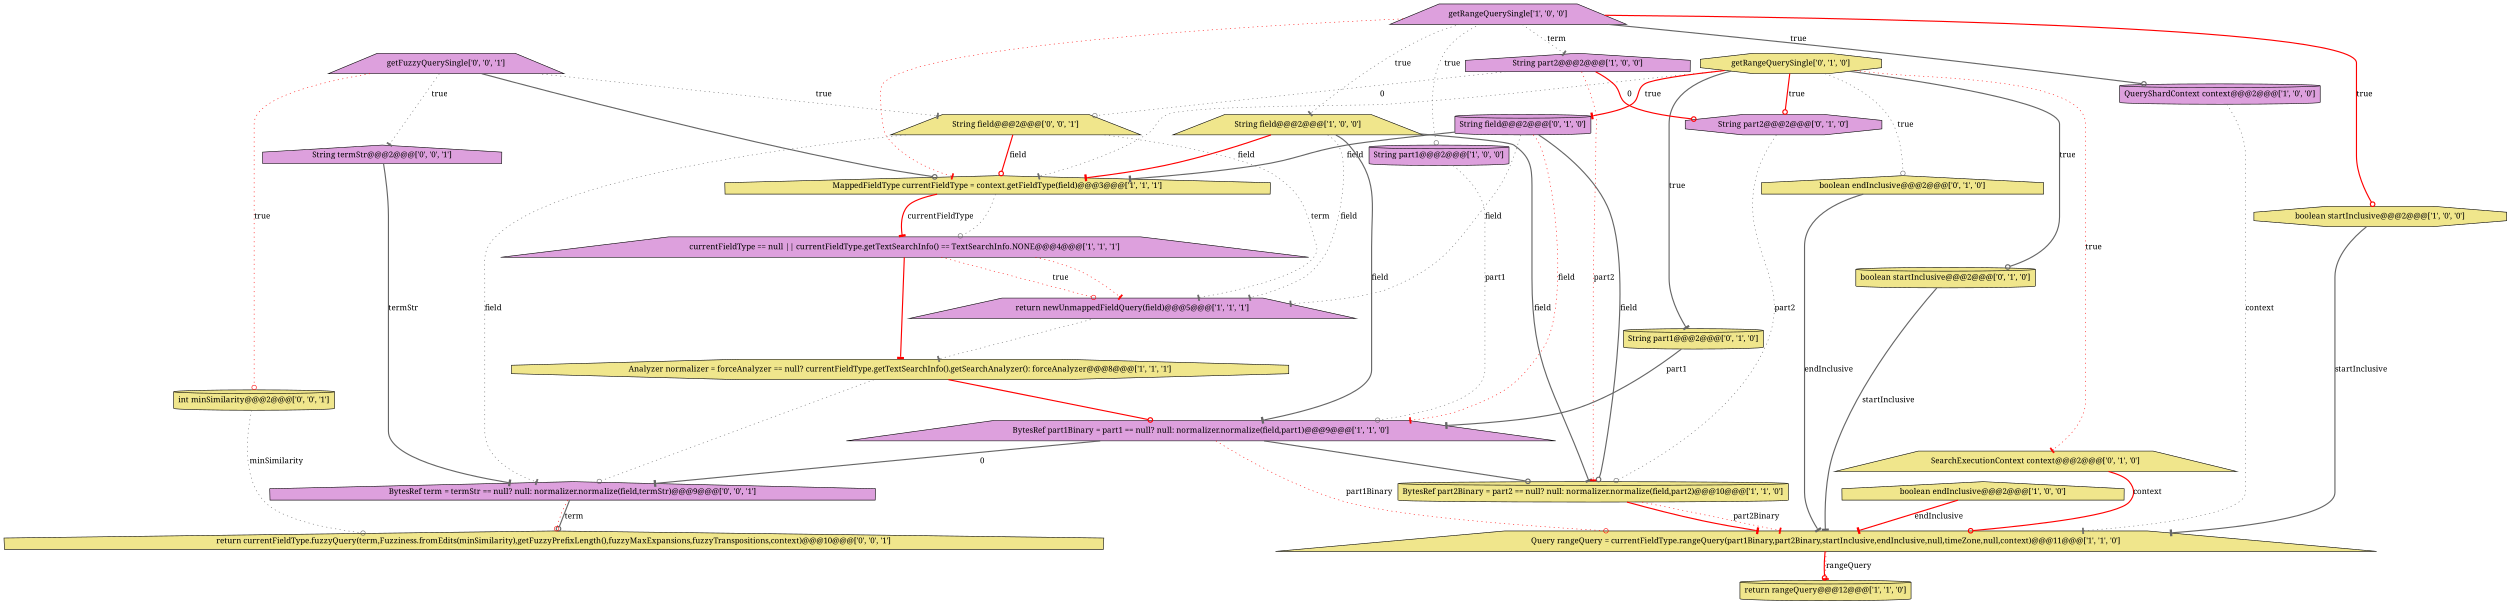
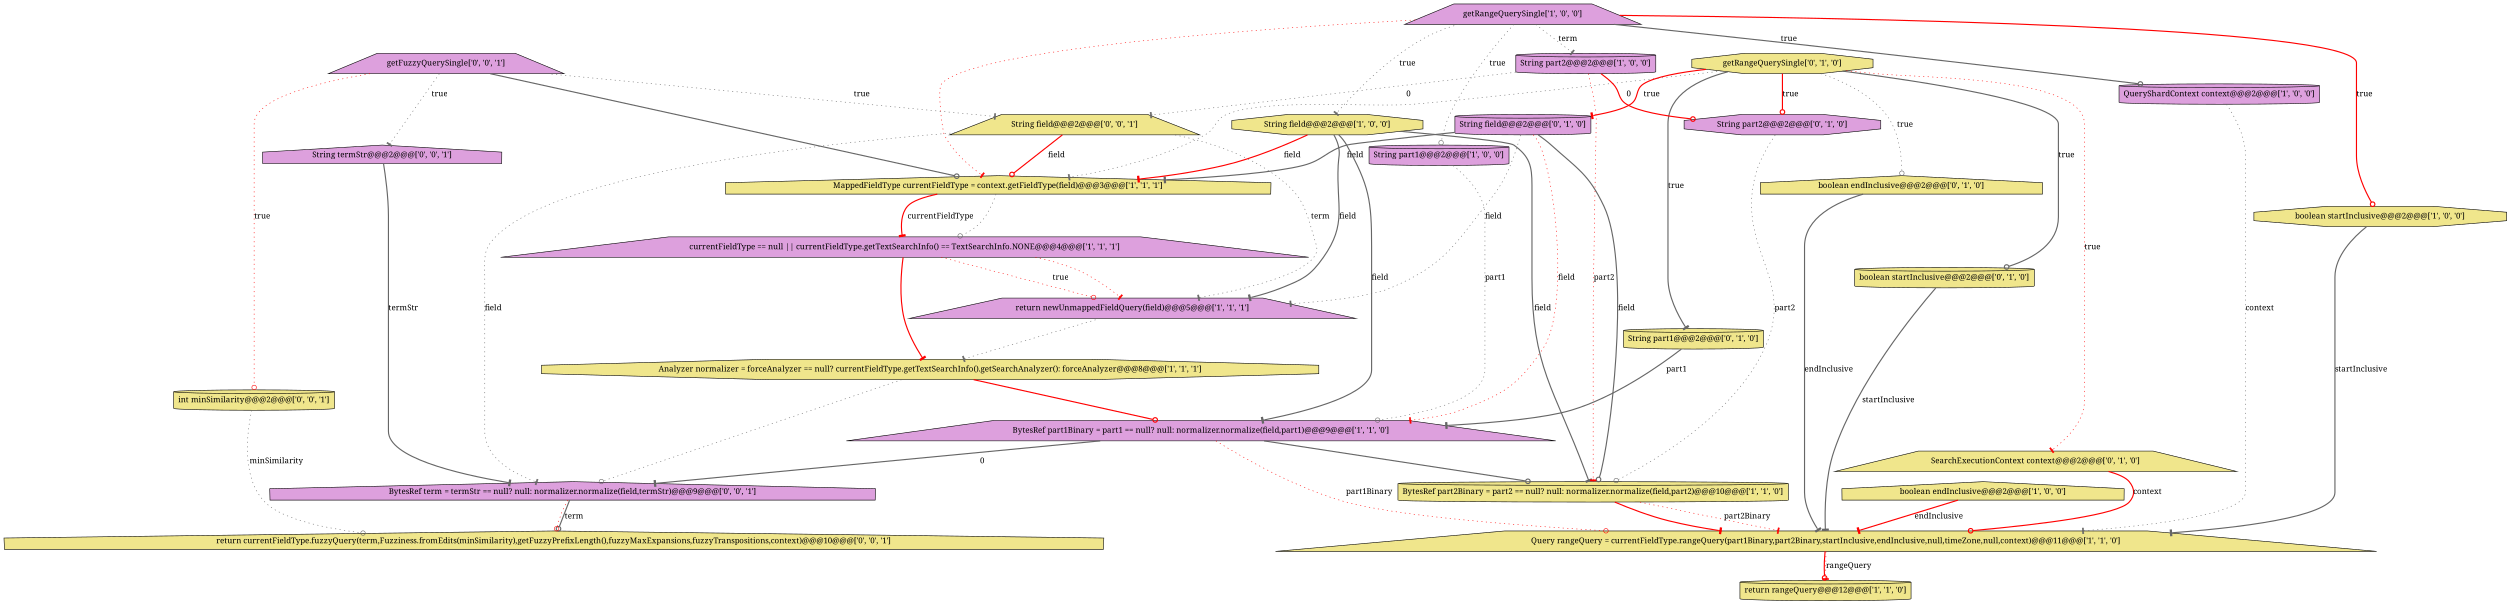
(1578, 63) -> (1586, 63)
(1301, 94) -> (1334, 94)
(1298, 125) -> (1327, 125)
(1333, 236) -> (1334, 239)
